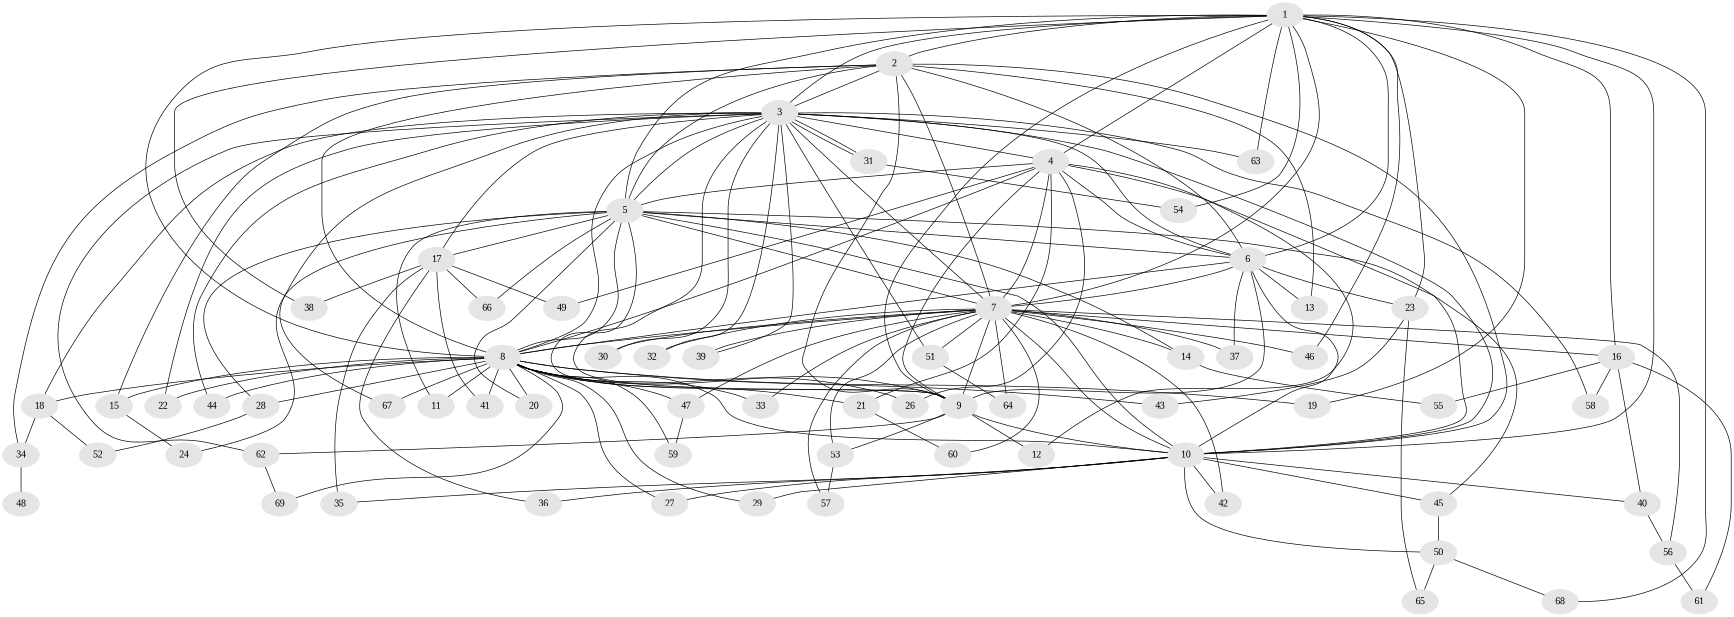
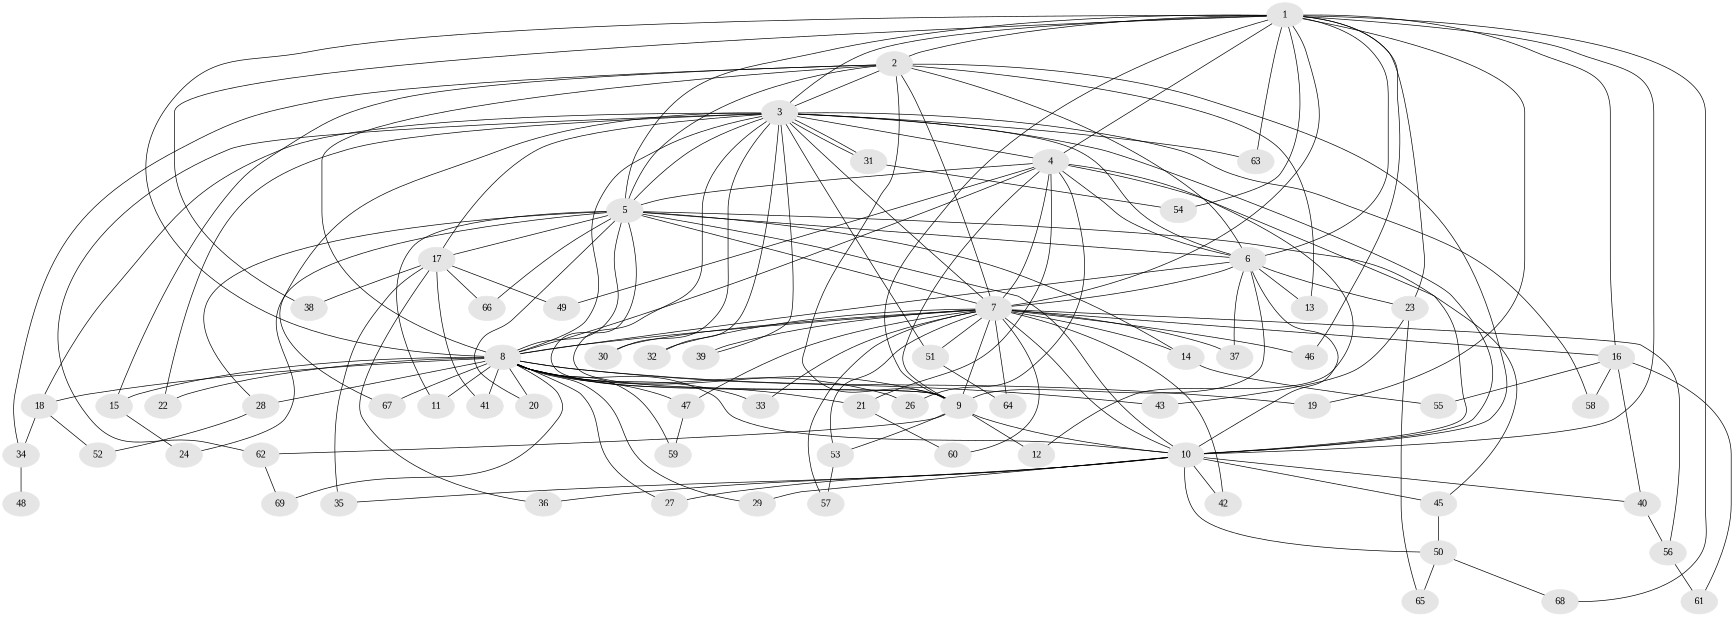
(212, 406) -> none
